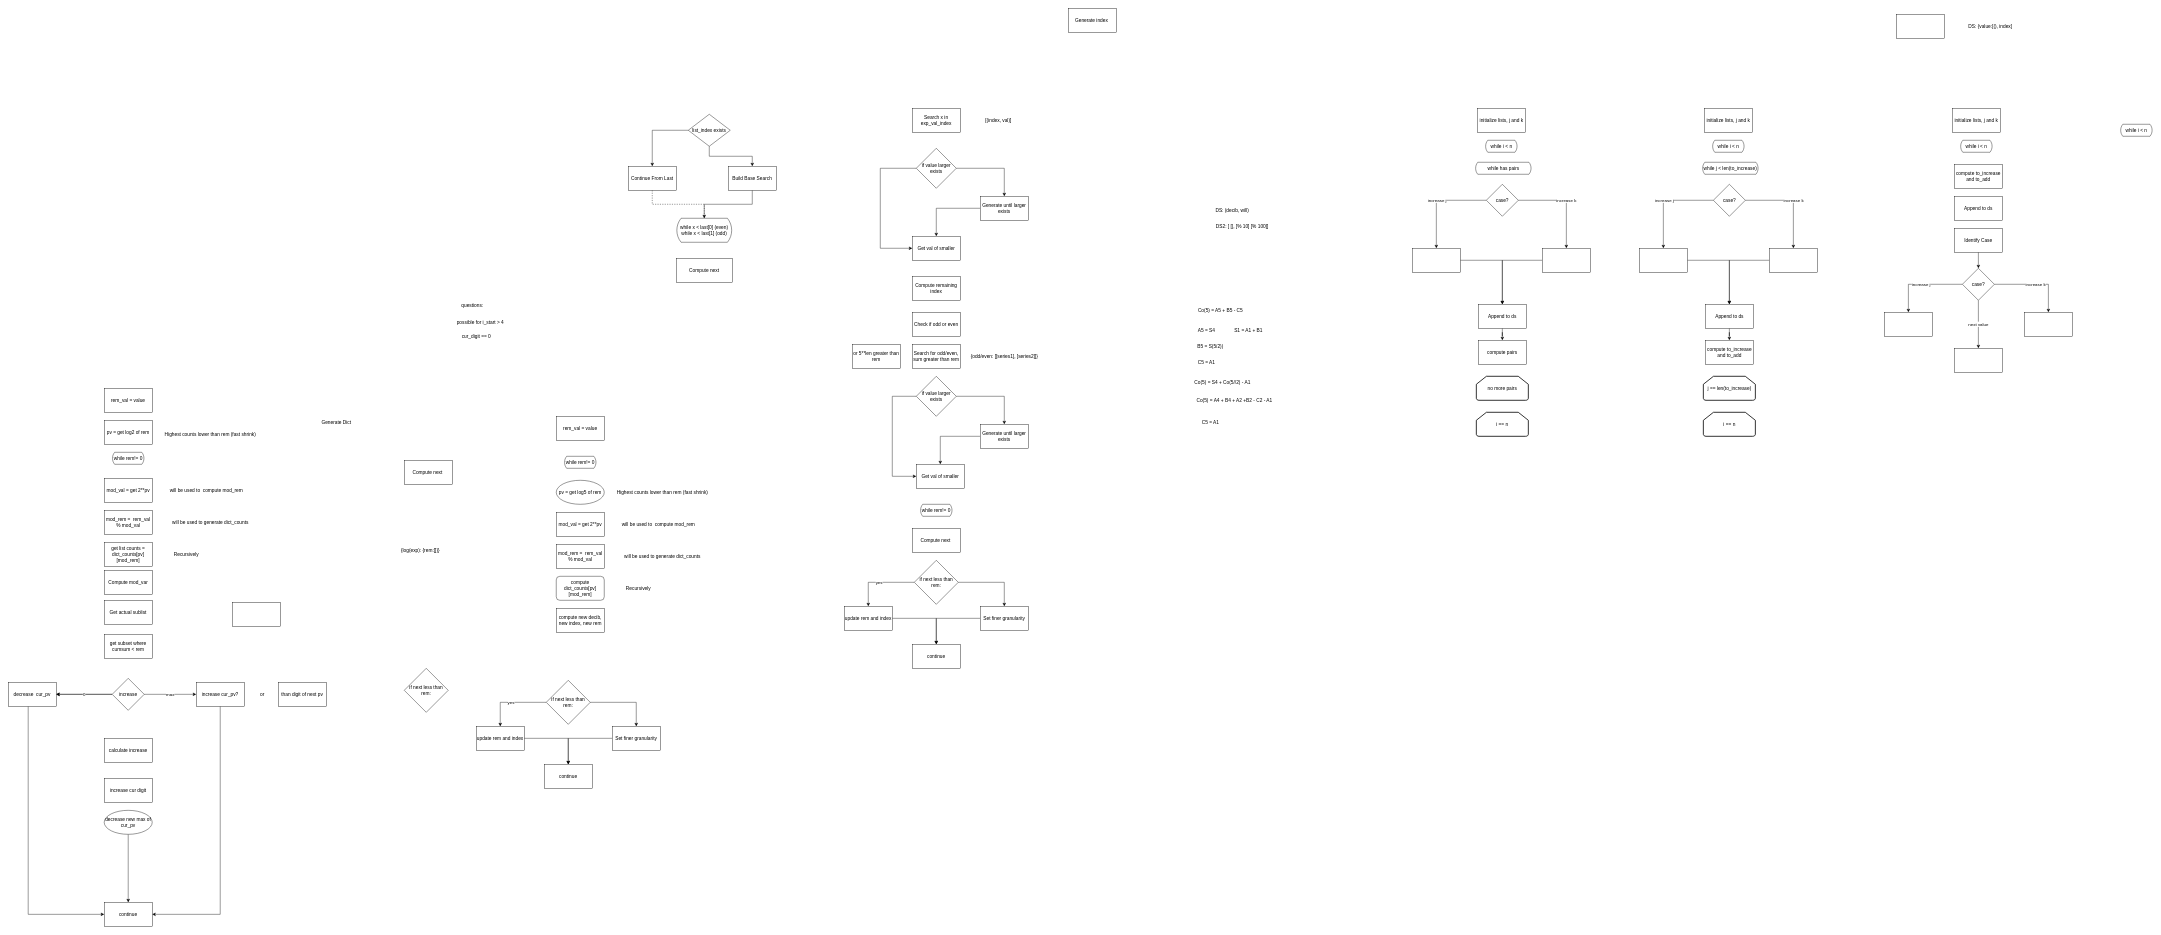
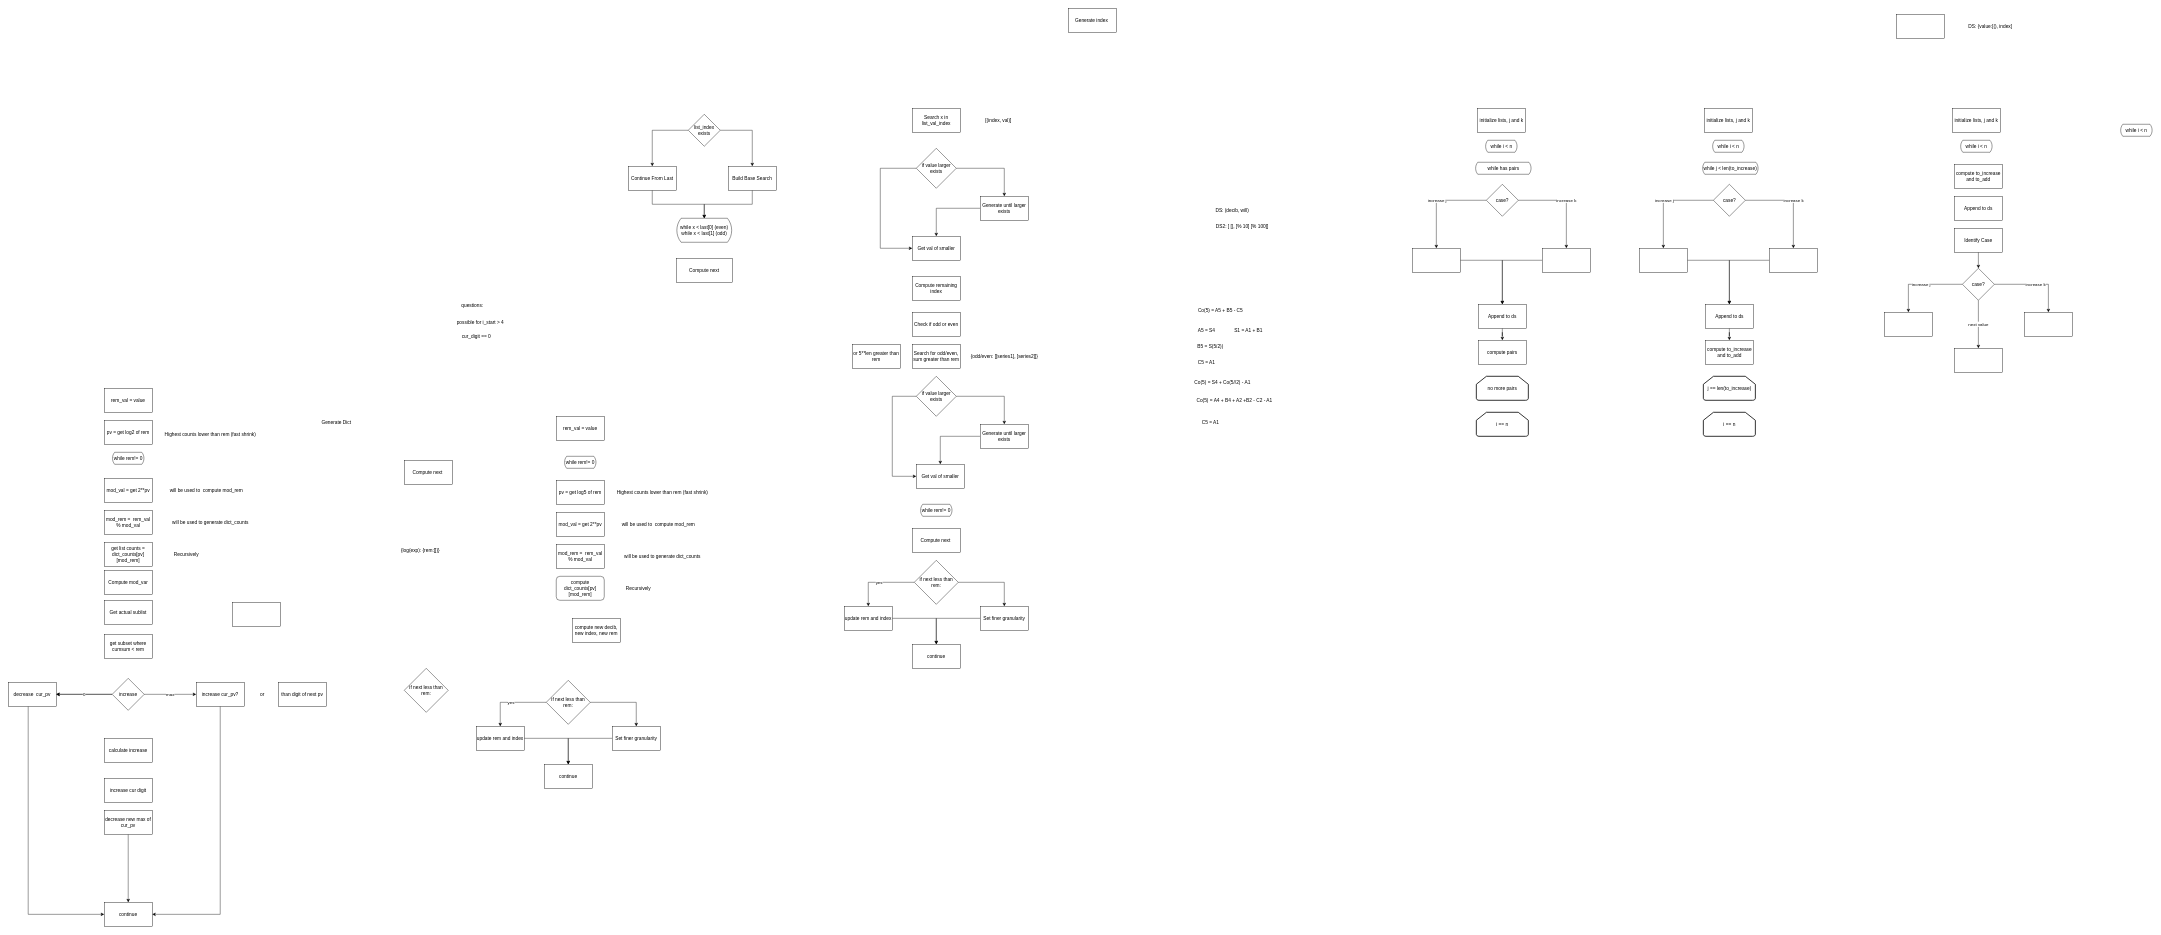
(936, 120) -> (936, 120)
(709, 130) -> (704, 130)
(670, 204) -> (670, 204)
(704, 217) -> (704, 216)
(580, 492) -> (580, 492)
(580, 620) -> (596, 630)
(128, 822) -> (128, 822)
